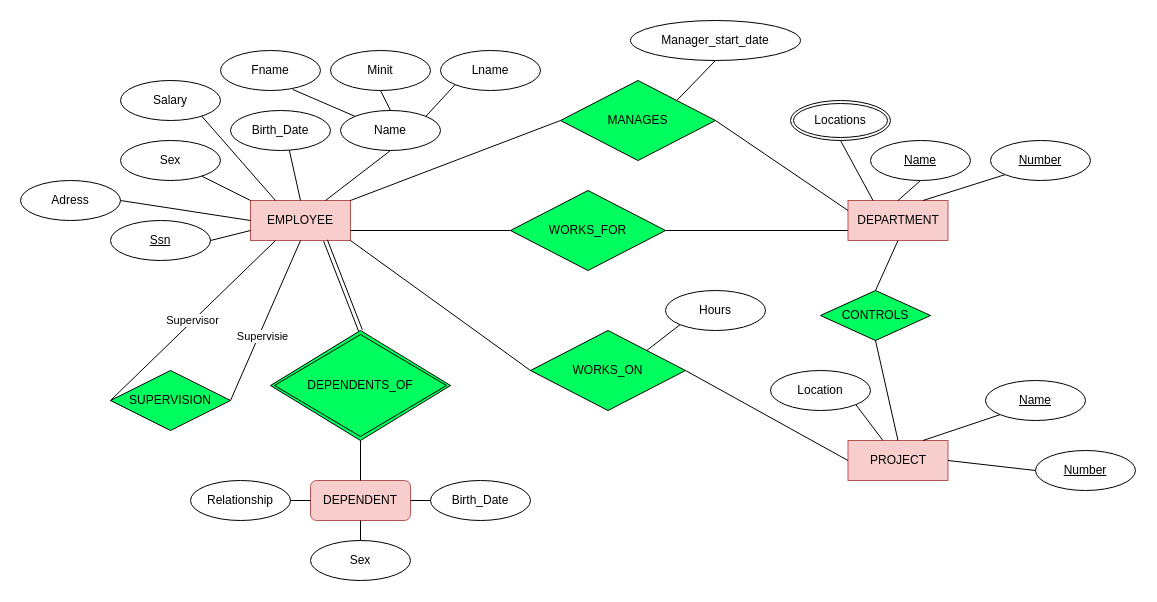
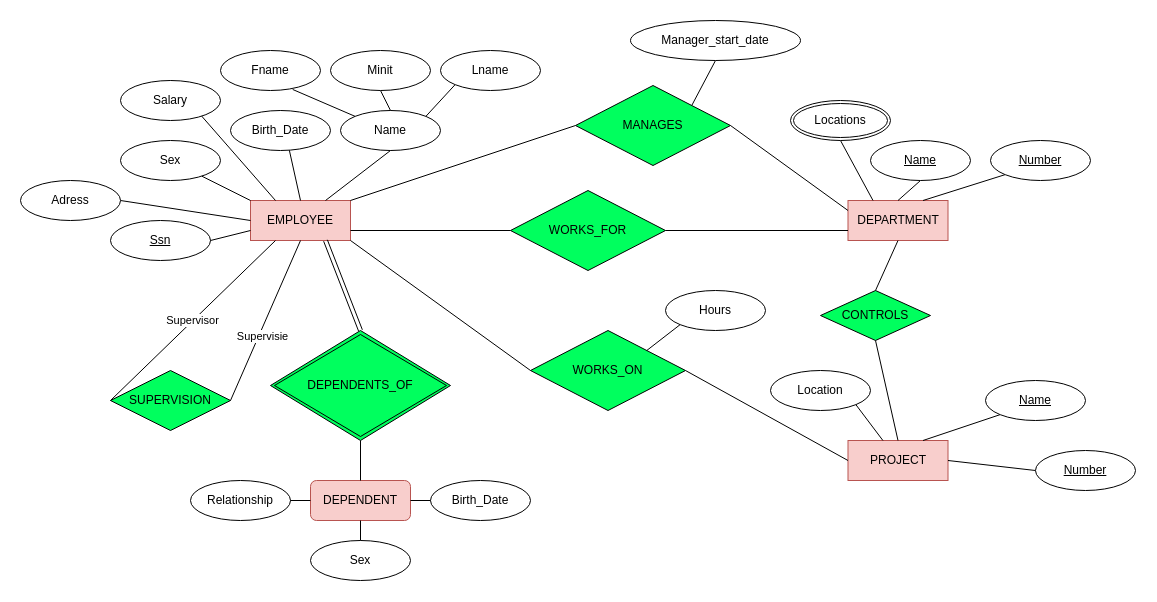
(638, 121) -> (653, 126)
